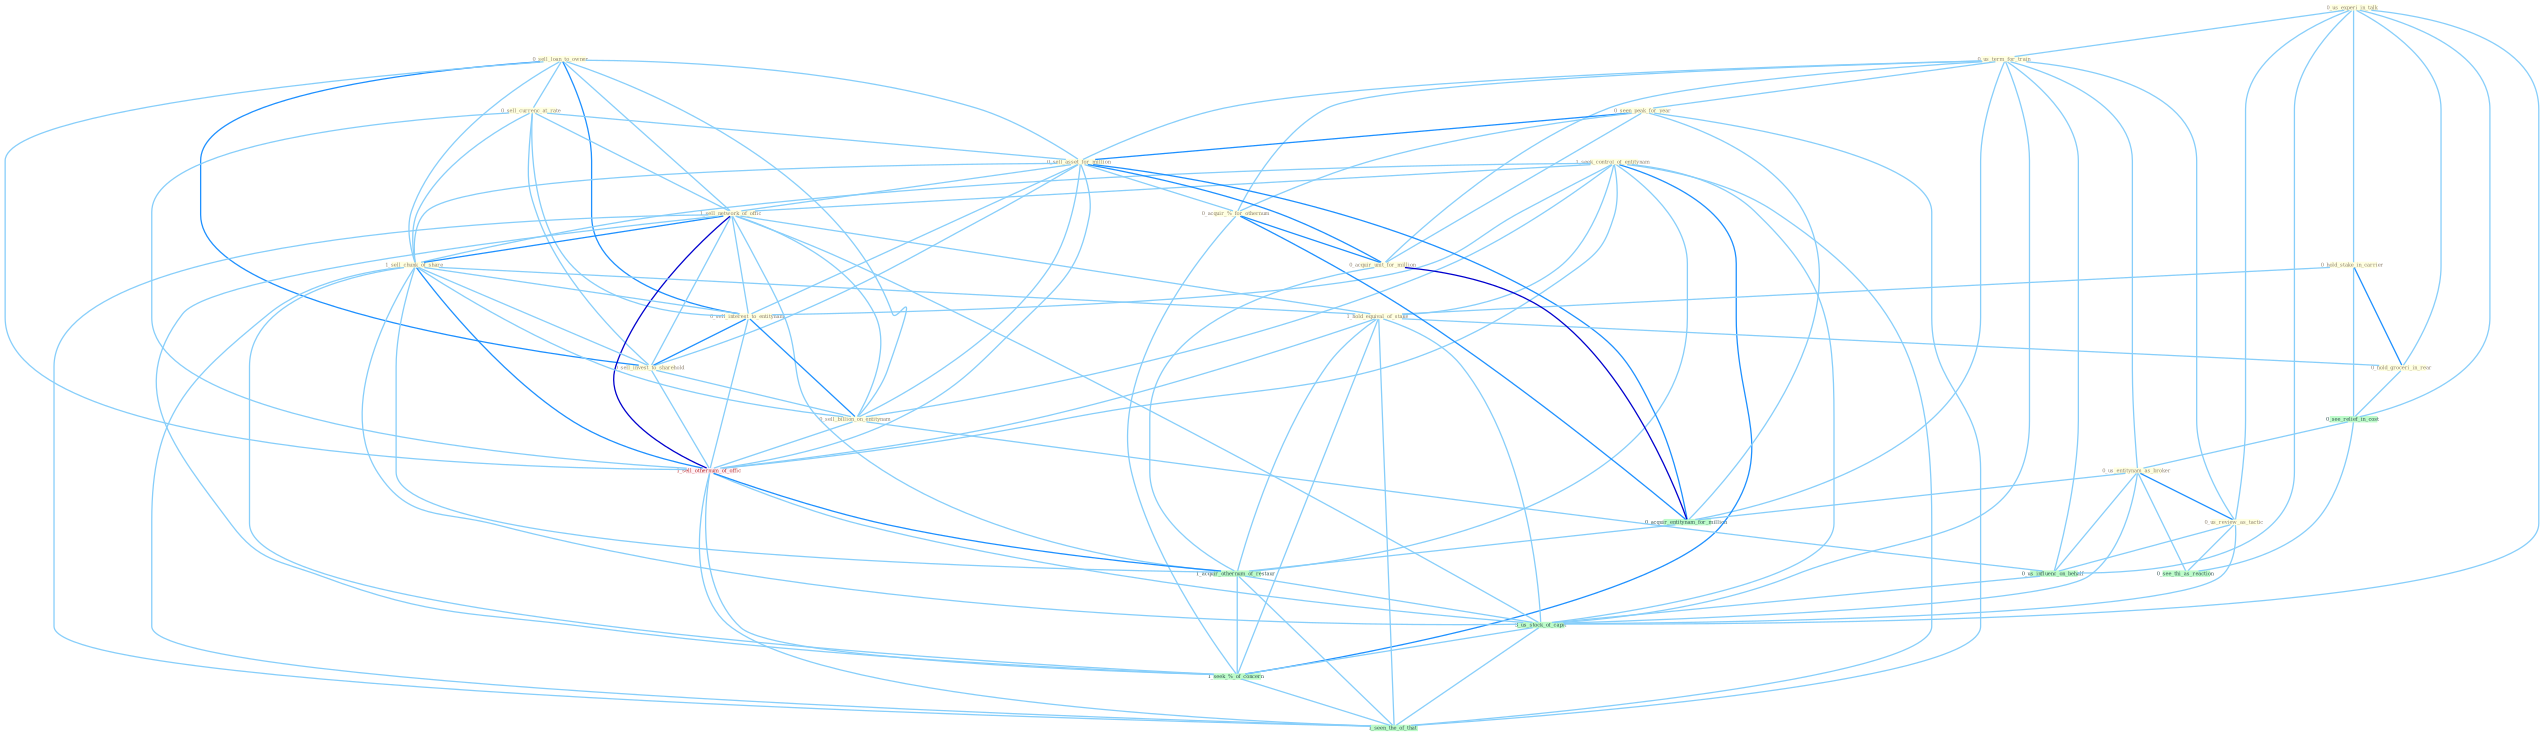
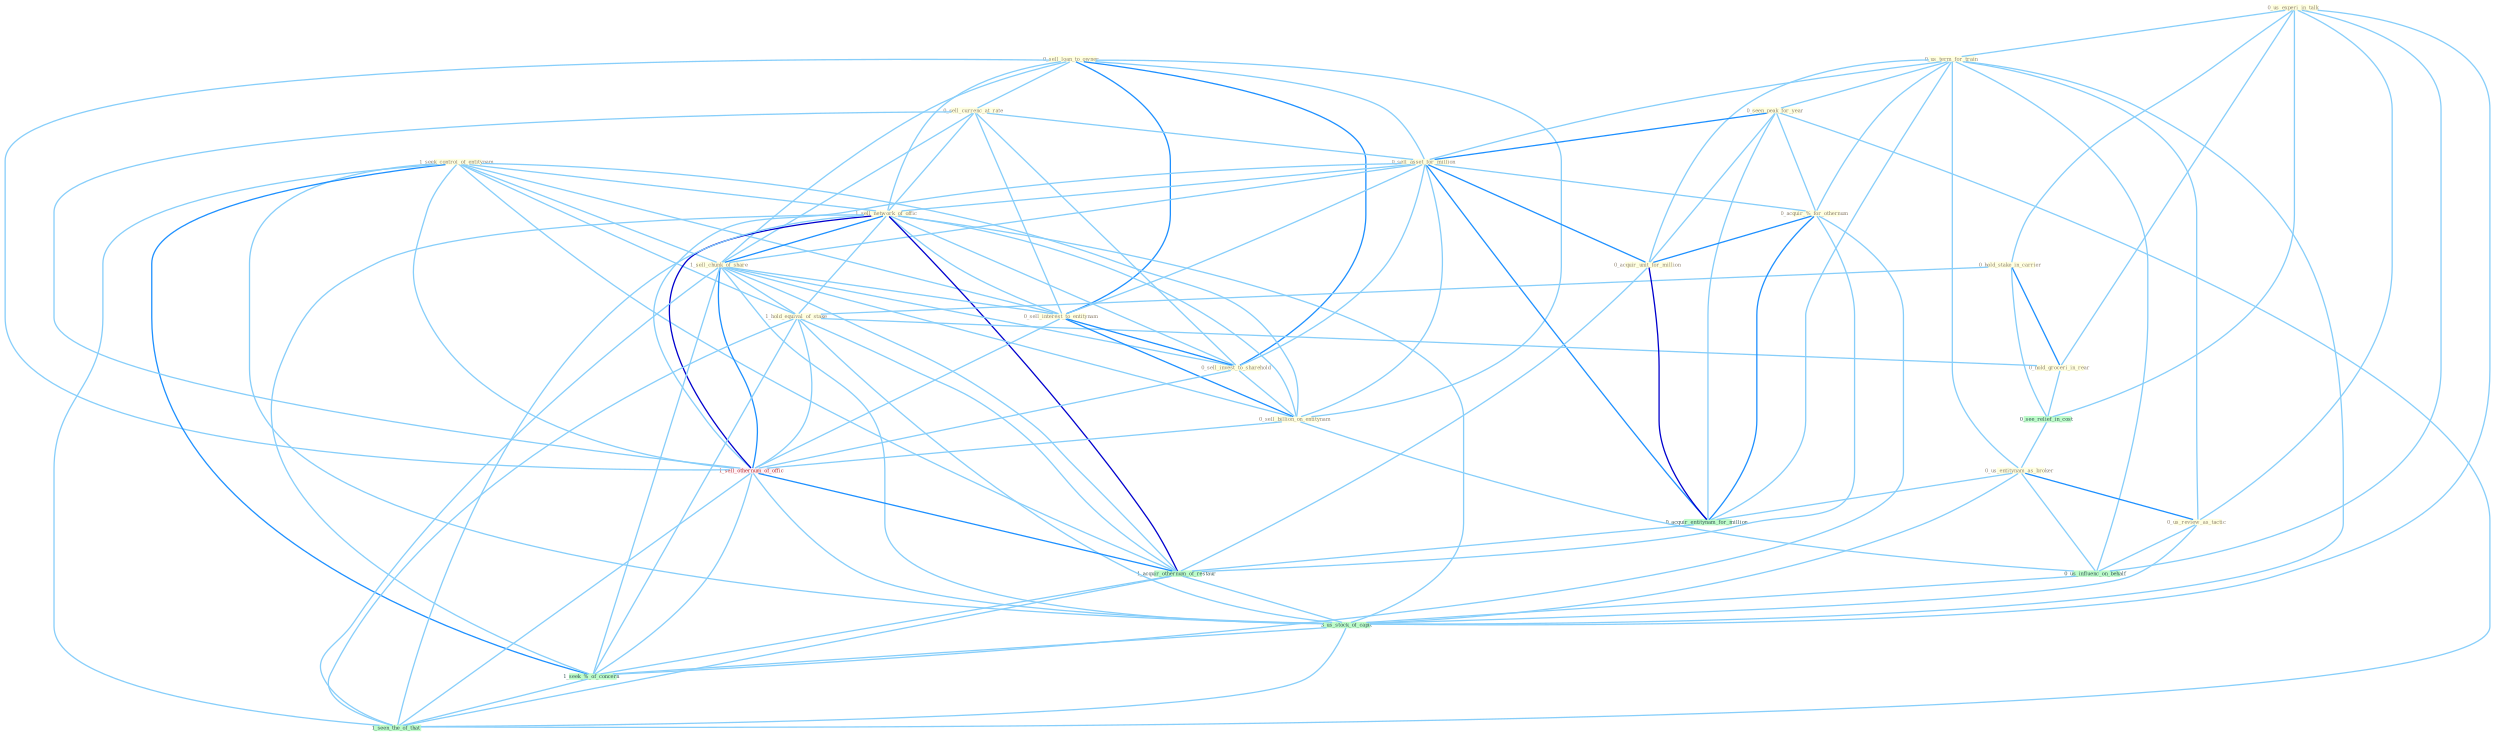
(904, 482) -> (1044, 386)
none -> (1673, 537)
(2186, 574) -> none
